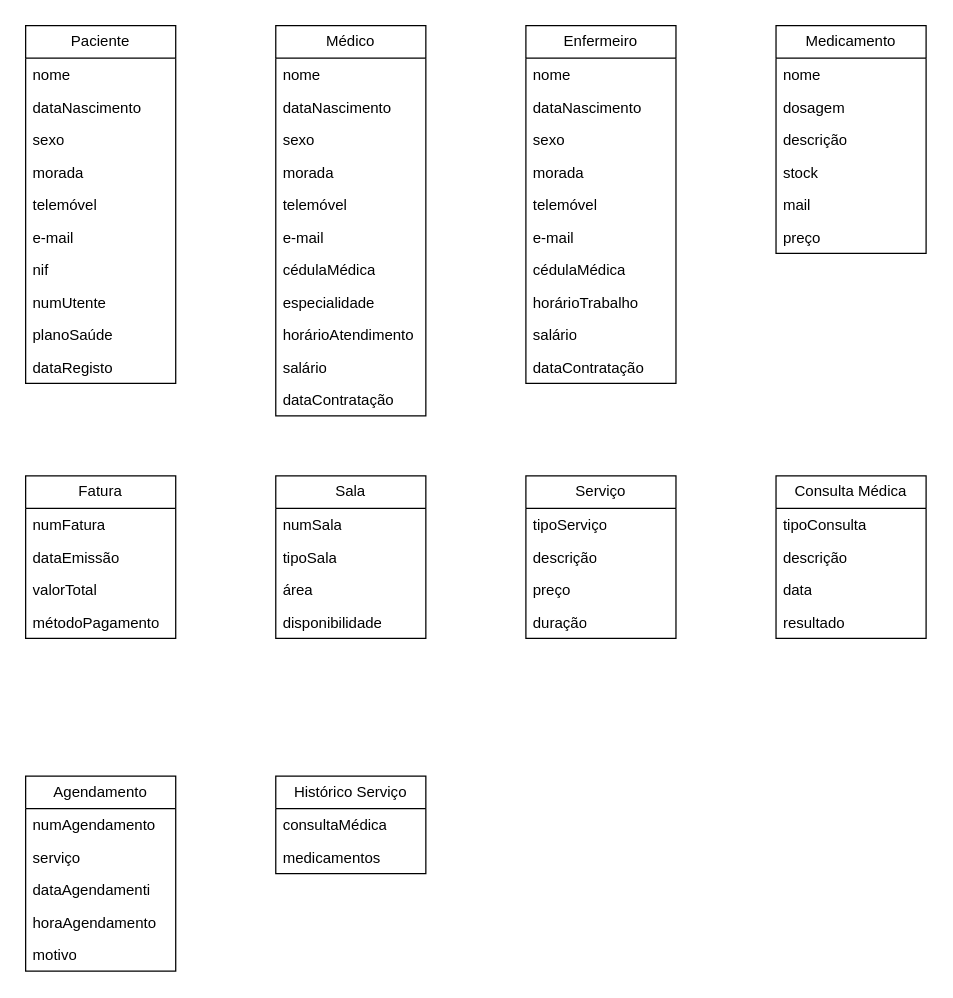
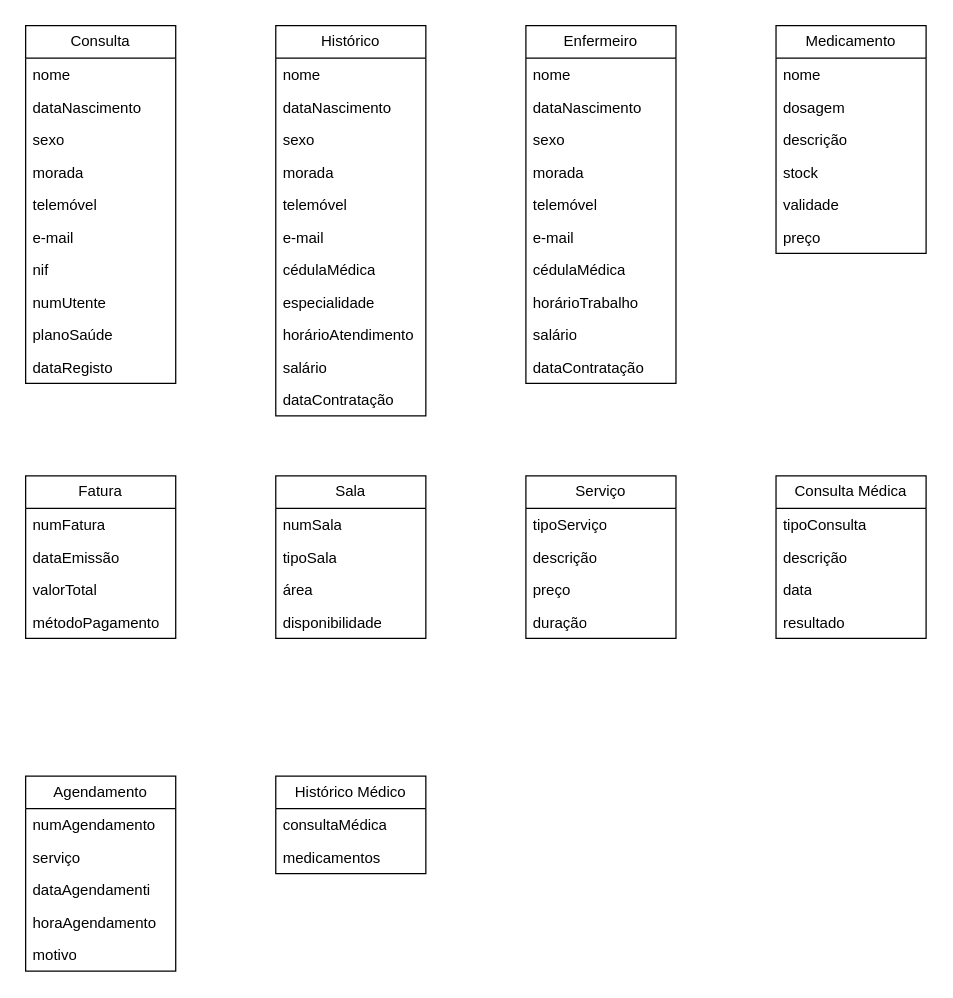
(101, 42) -> (101, 42)
(351, 42) -> (351, 42)
(796, 206) -> (813, 206)
(351, 792) -> (351, 792)
